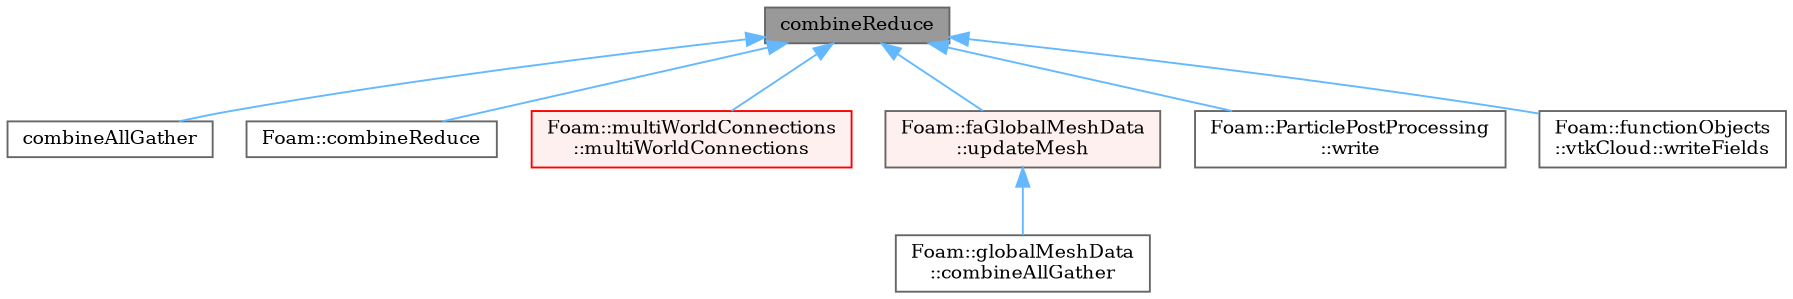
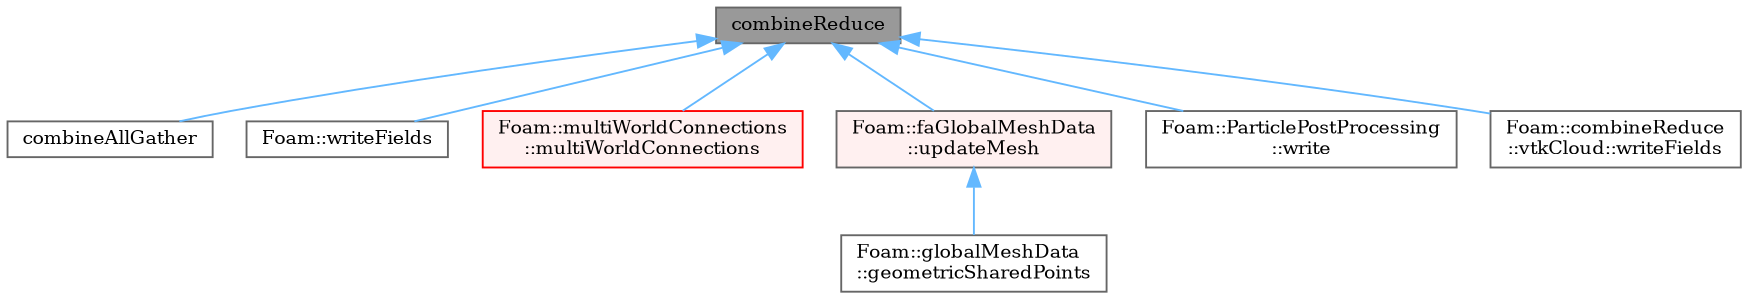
(372, 139) -> (347, 139)
(1663, 139) -> (1616, 139)
(1023, 263) -> (974, 263)
